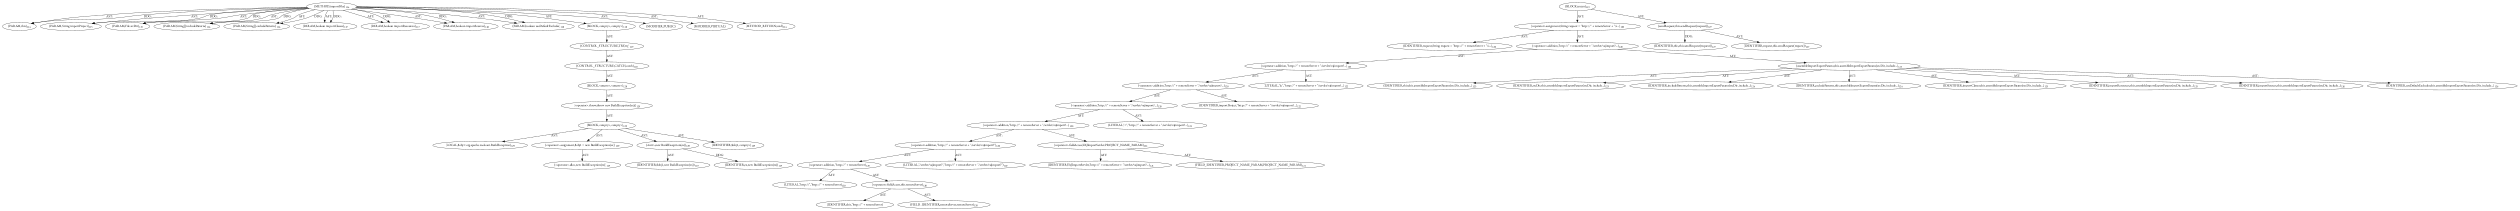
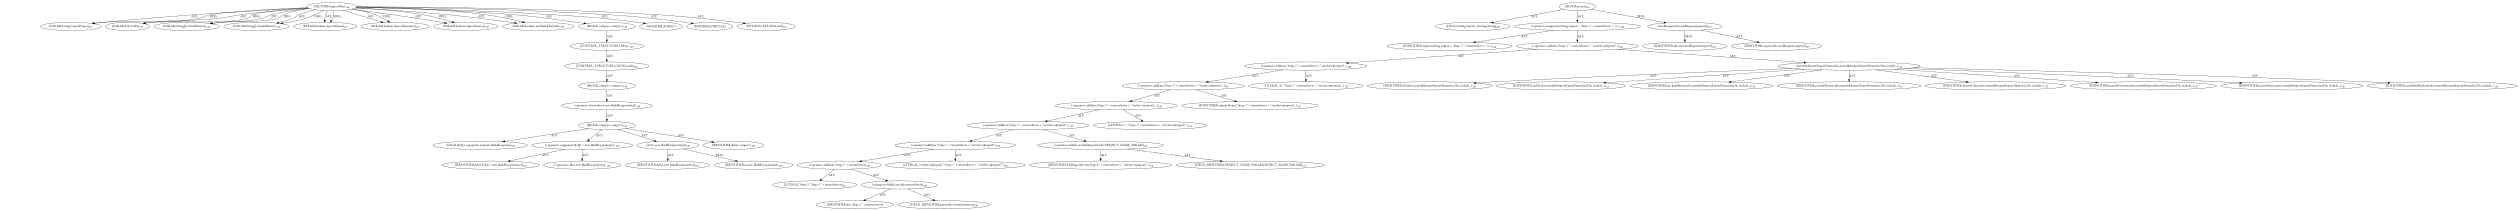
(1641, 17) -> (1641, 17)
(19, 26) -> none
none -> (1473, 26)
none -> (491, 165)
